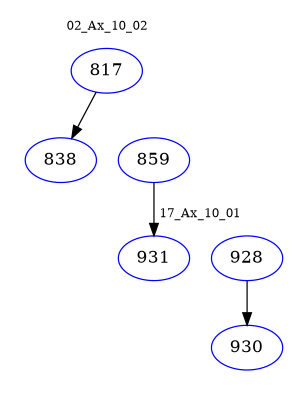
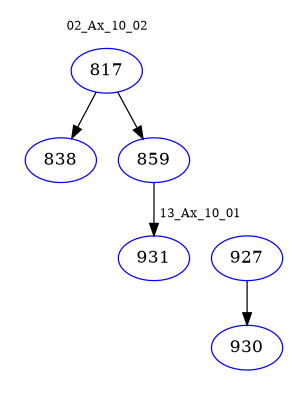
none -> (127, 110)
(201, 214) -> (201, 214)
(247, 258) -> (247, 258)
